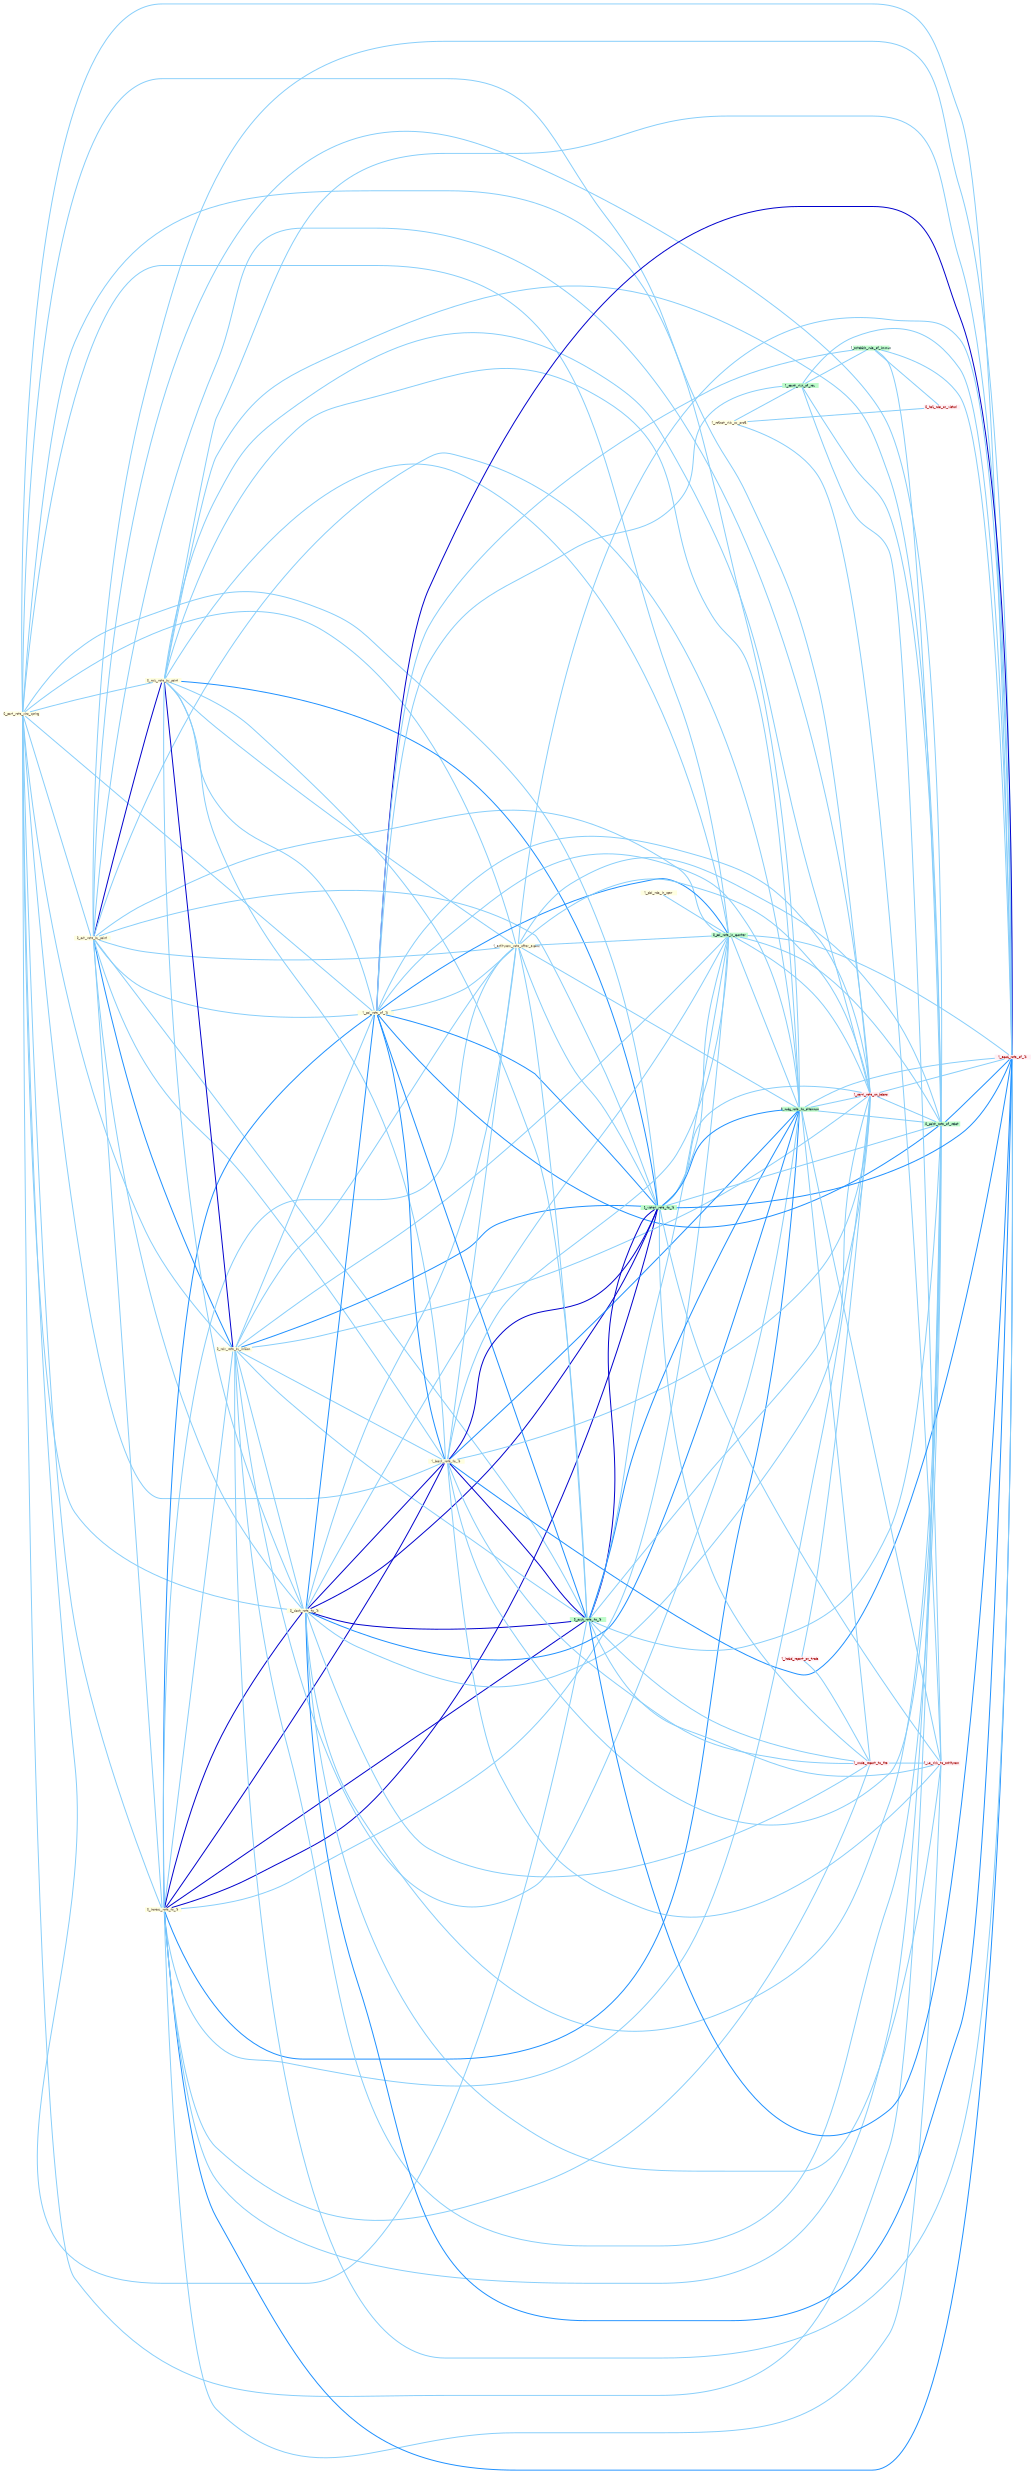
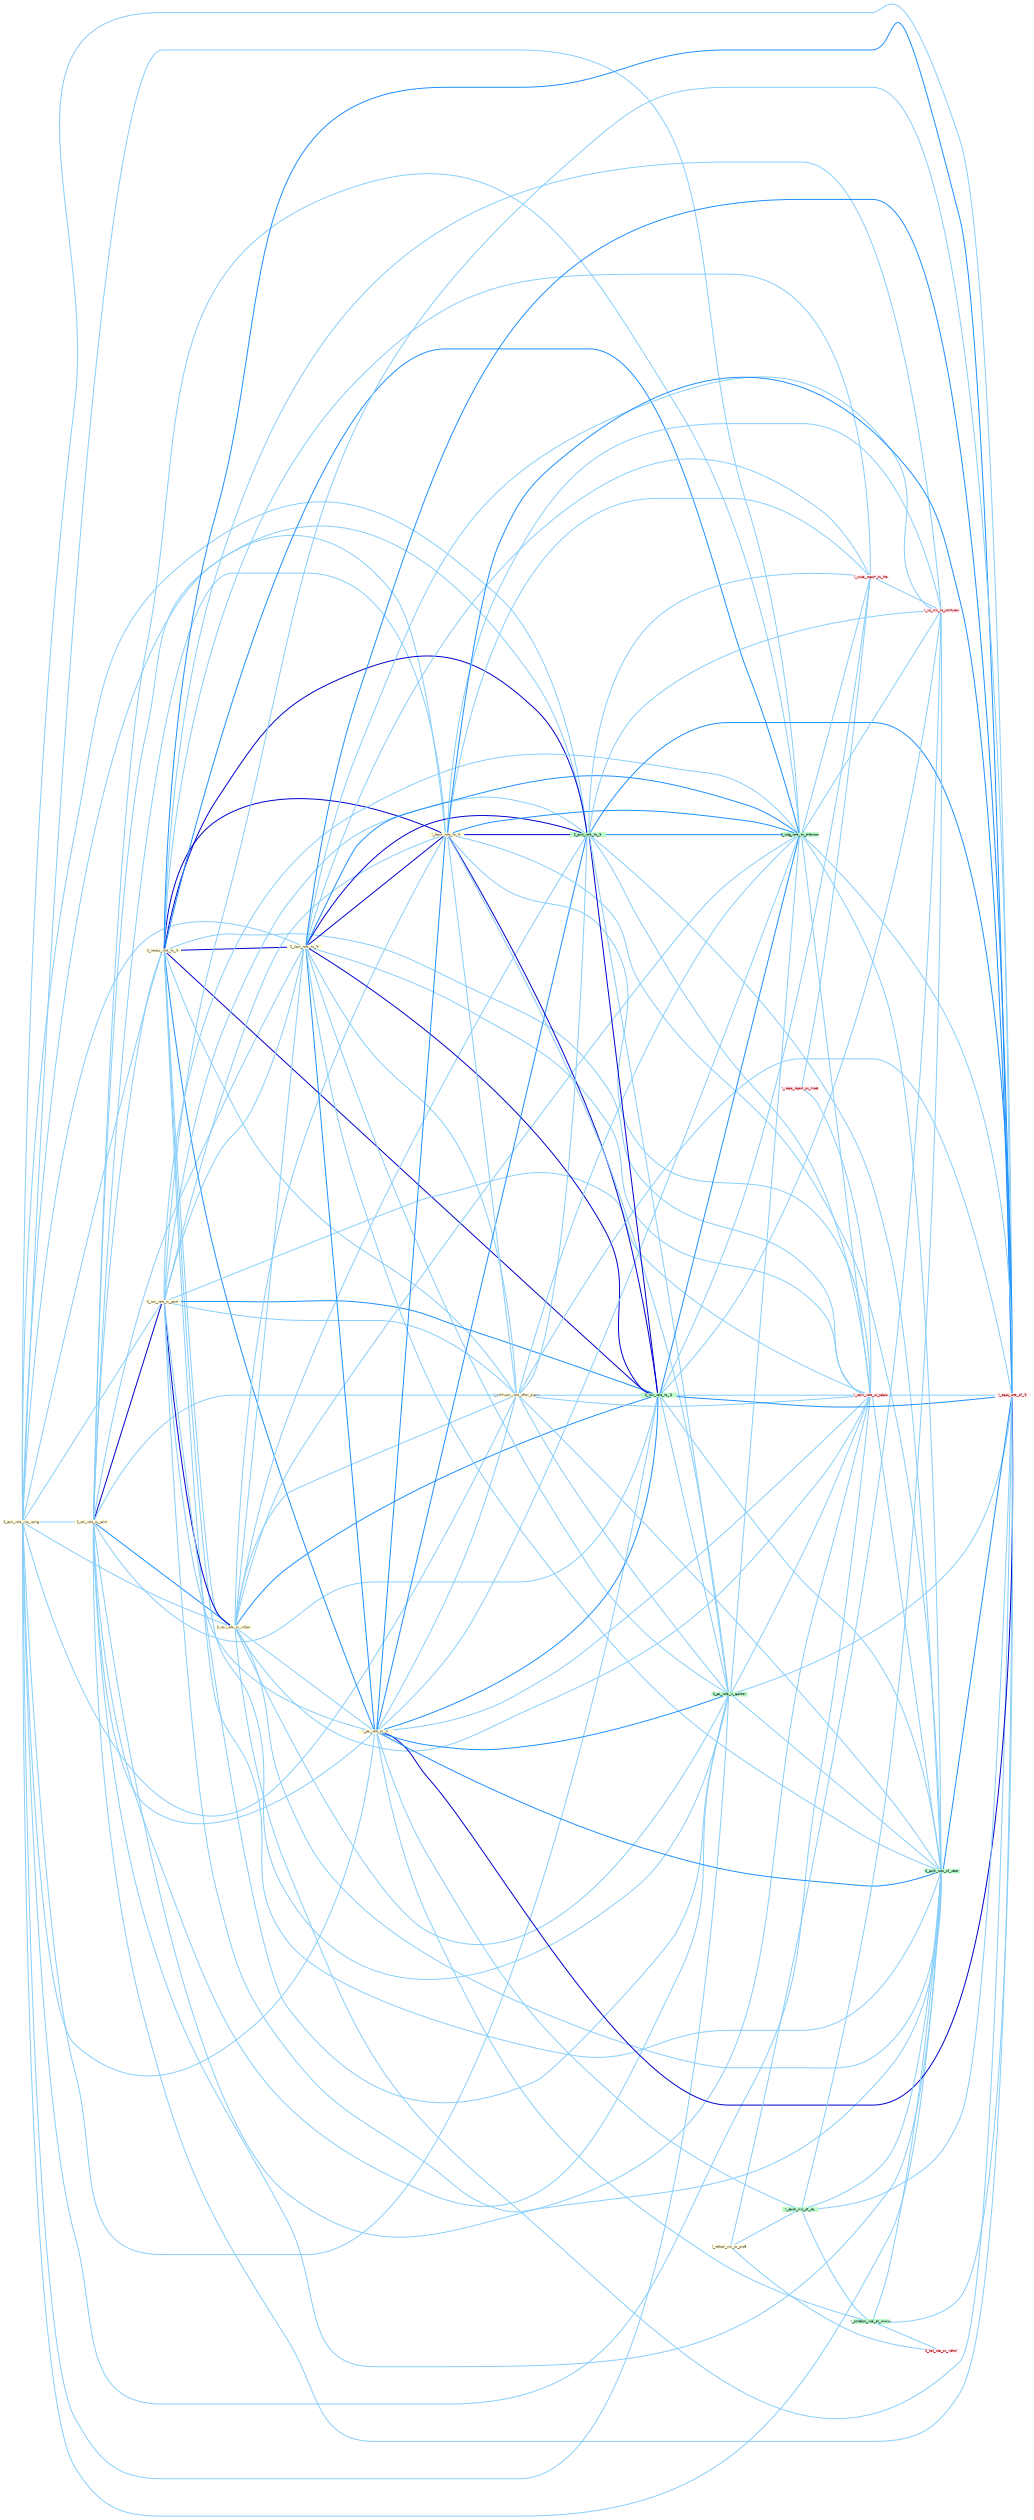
(659, 893) -> none
(659, 1208) -> (659, 1395)
